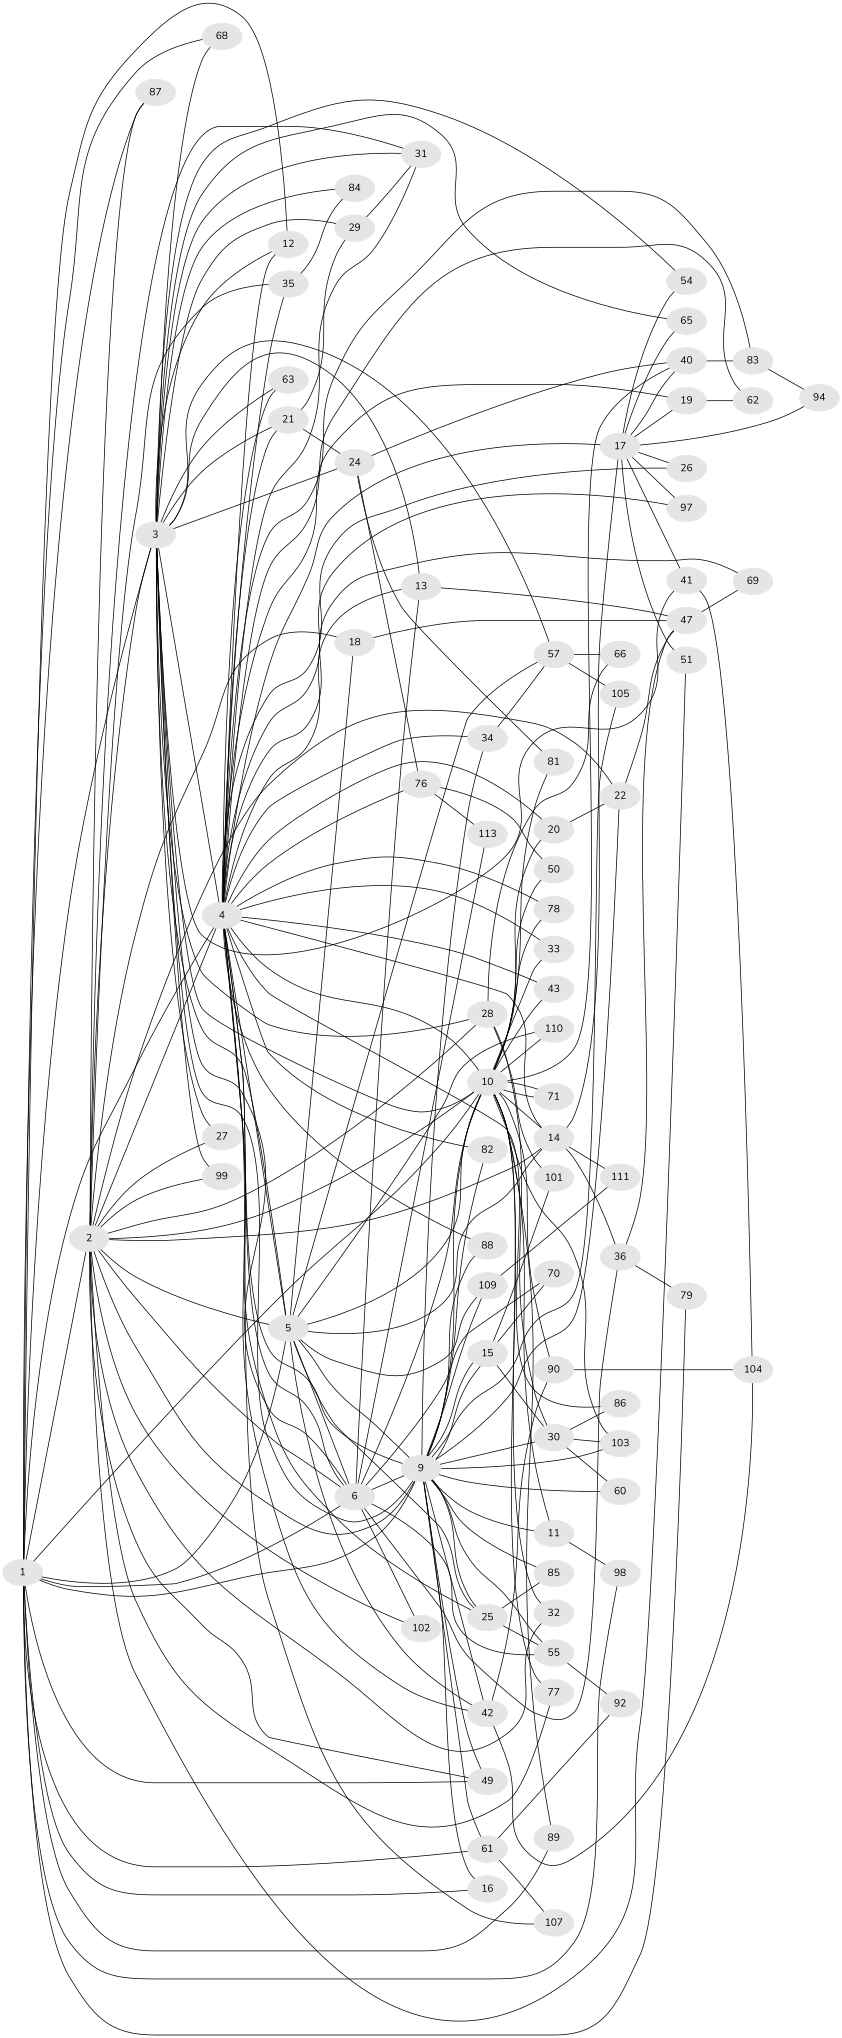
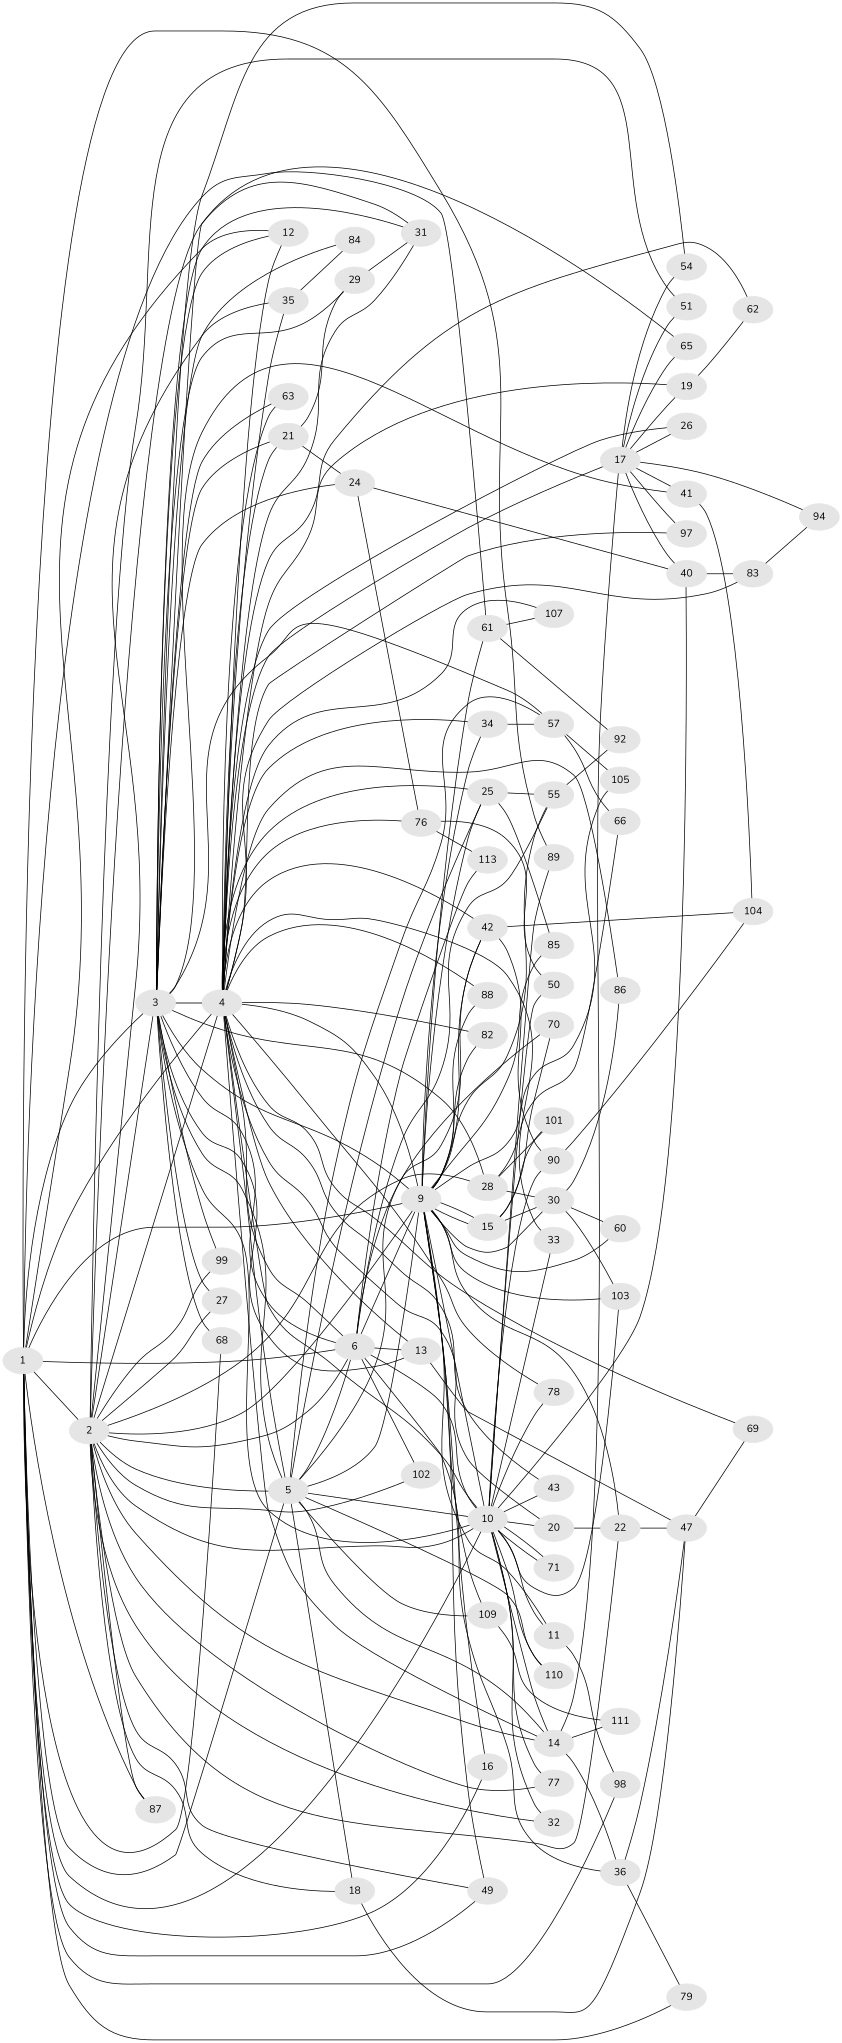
(554, 762) -> none
